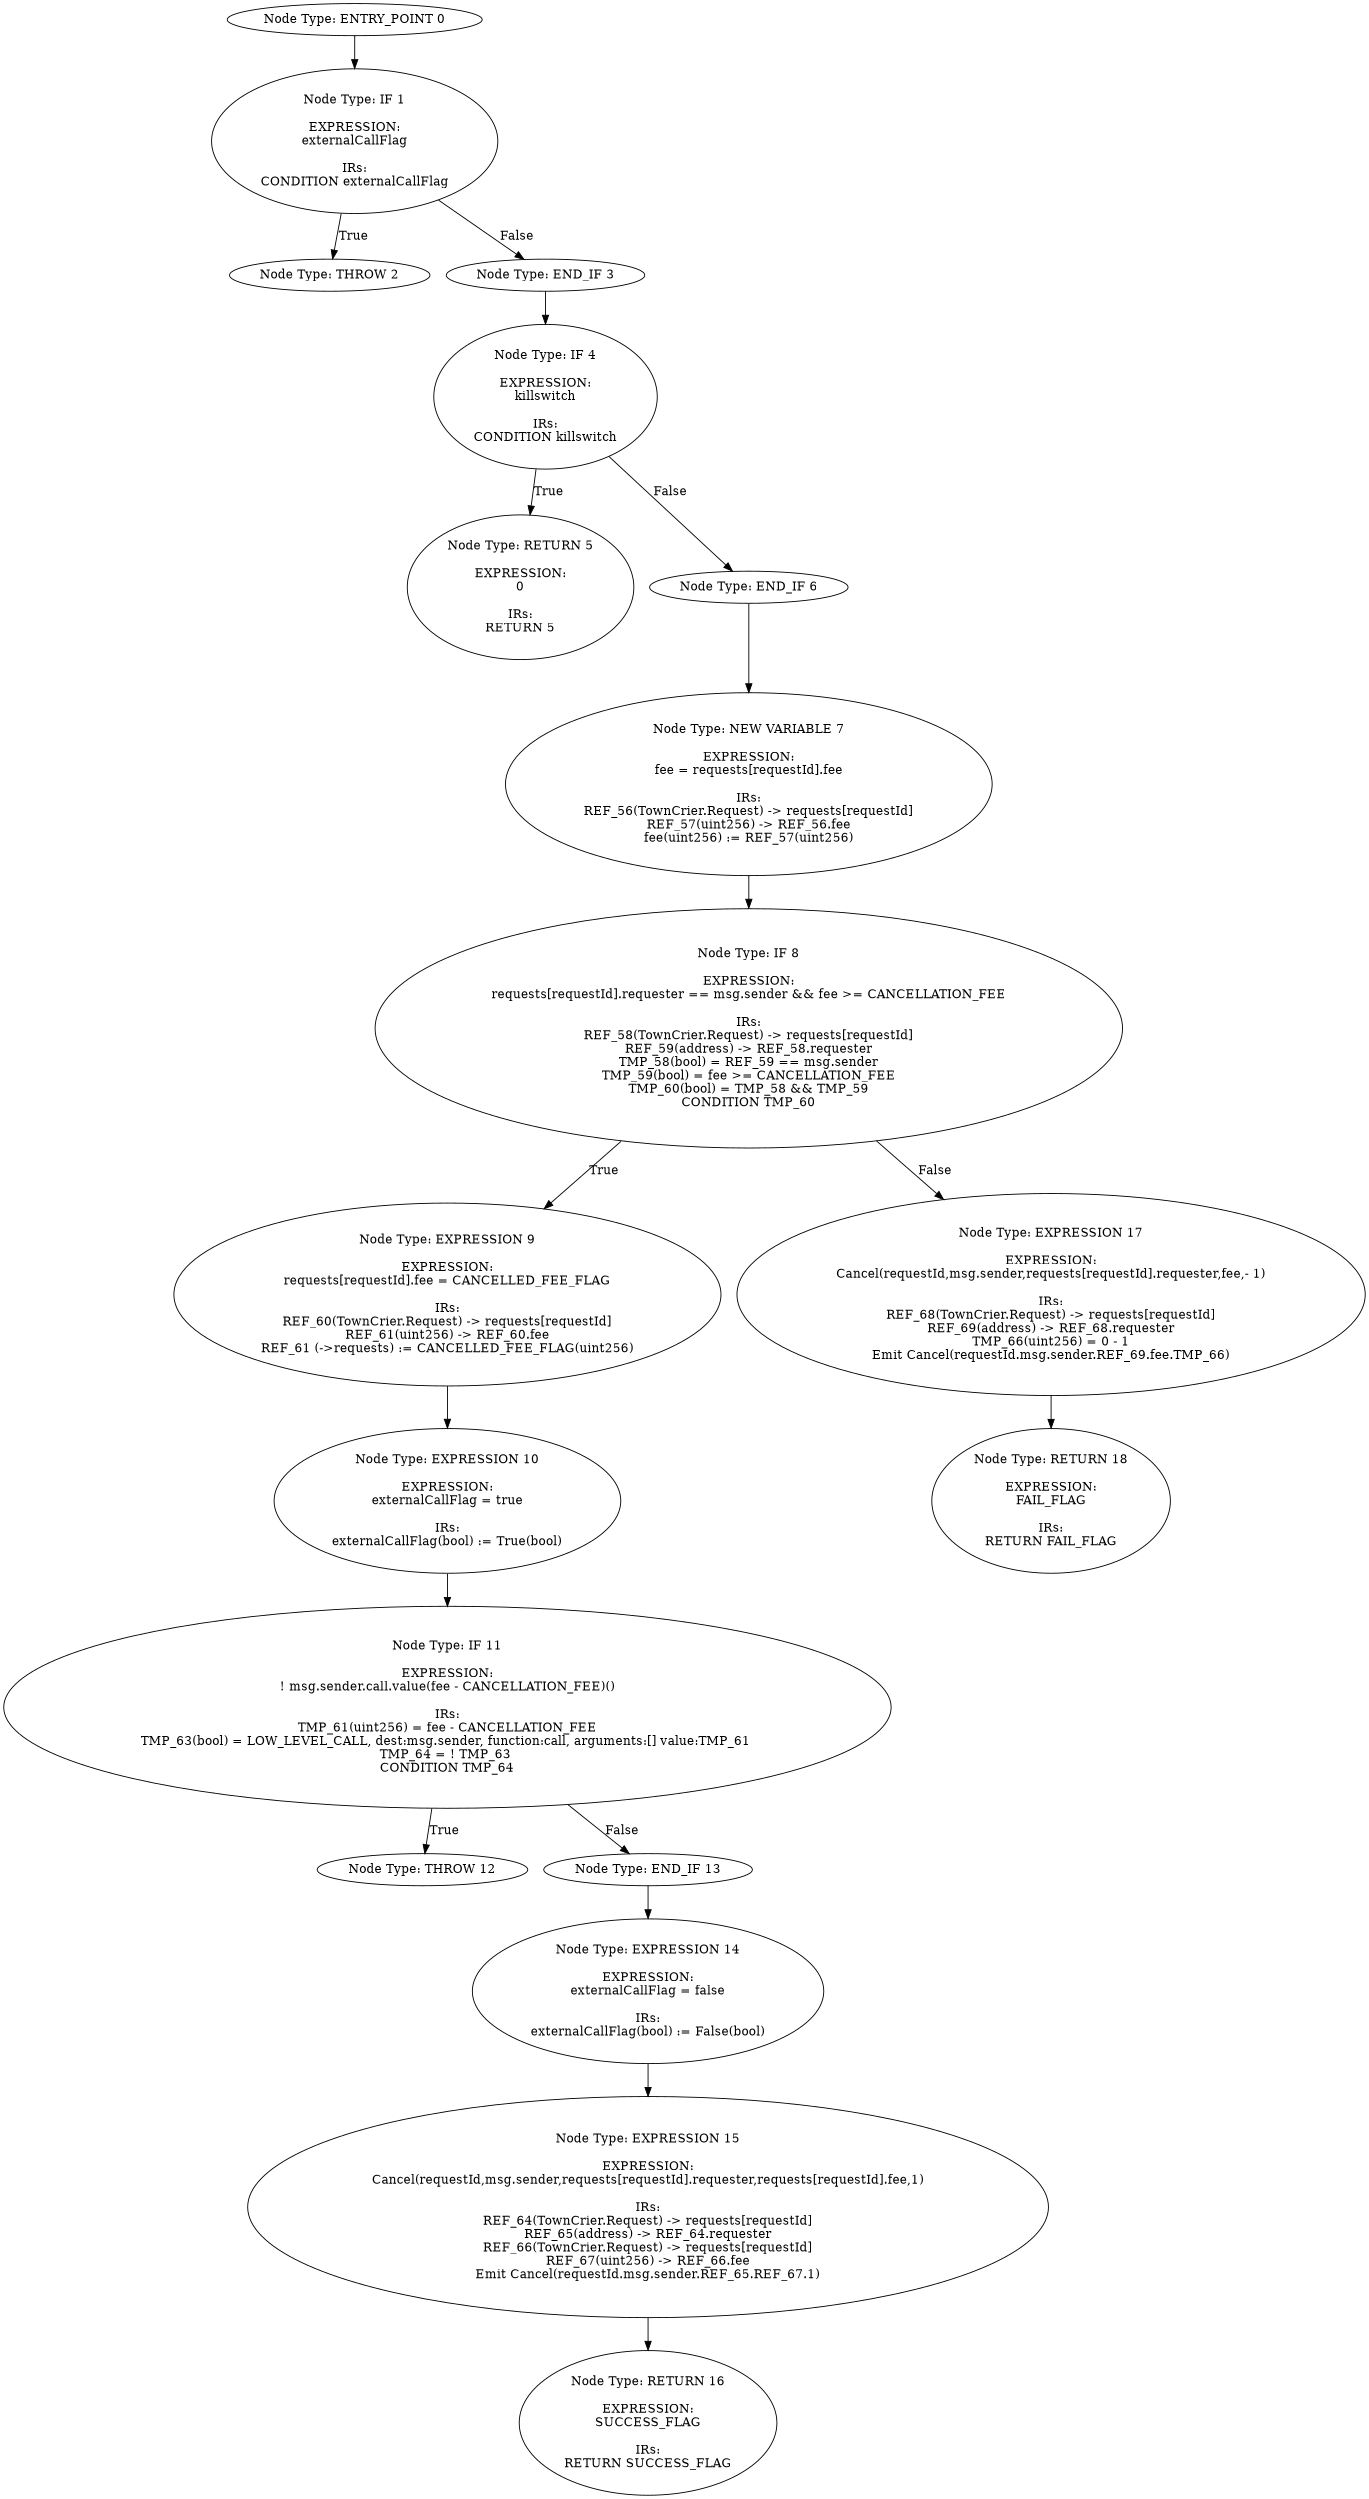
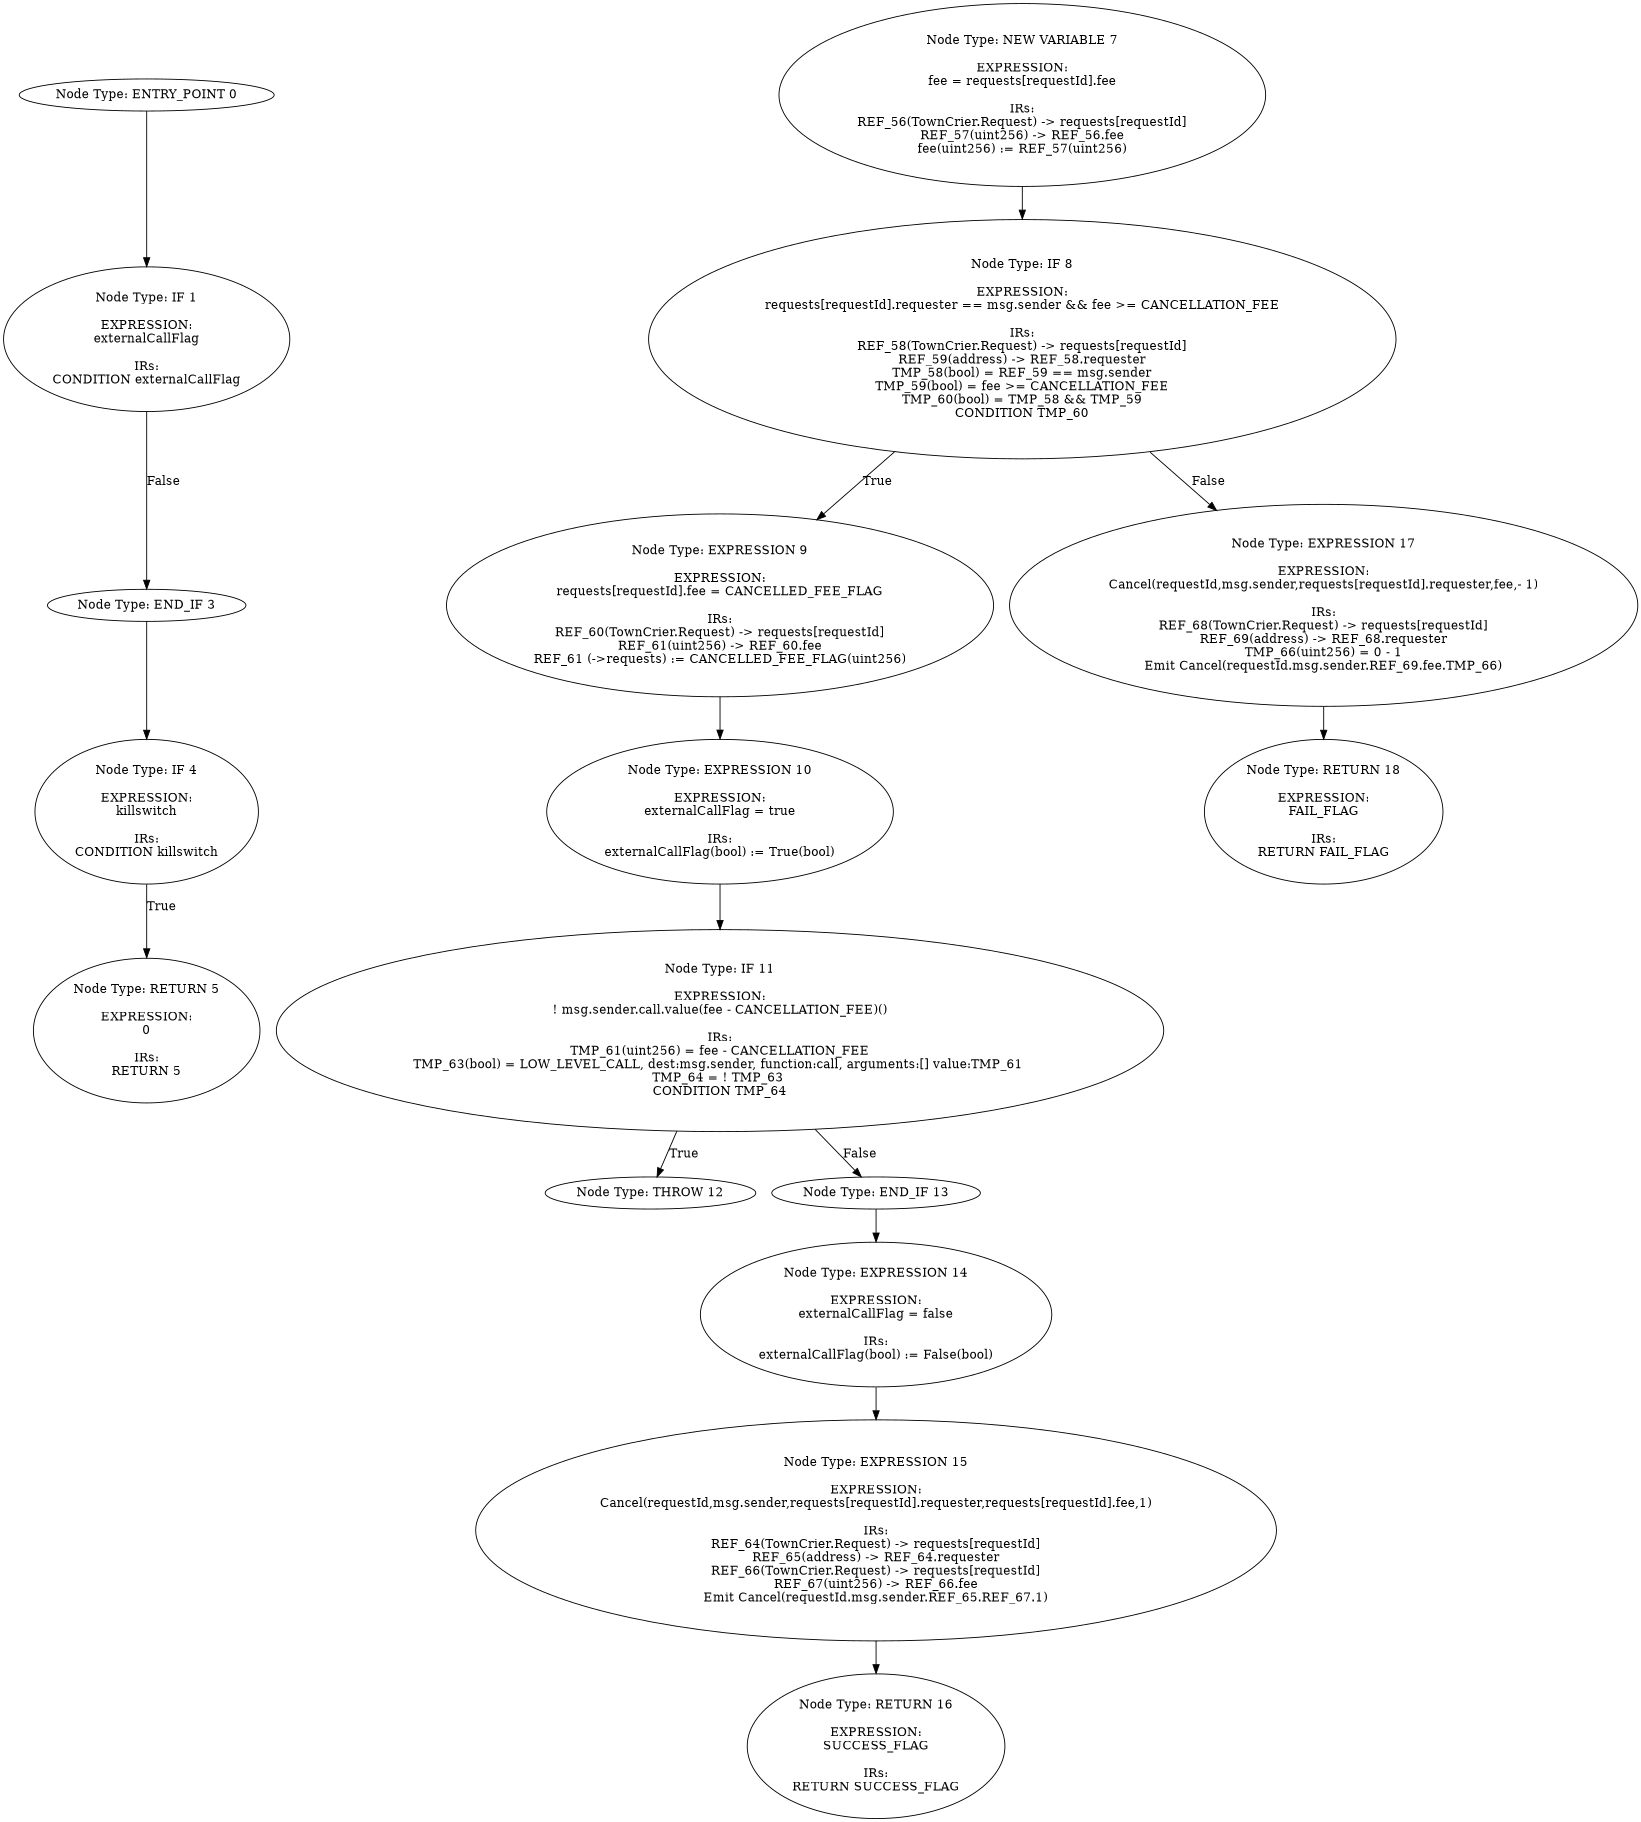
(330, 275) -> none
(749, 587) -> none
